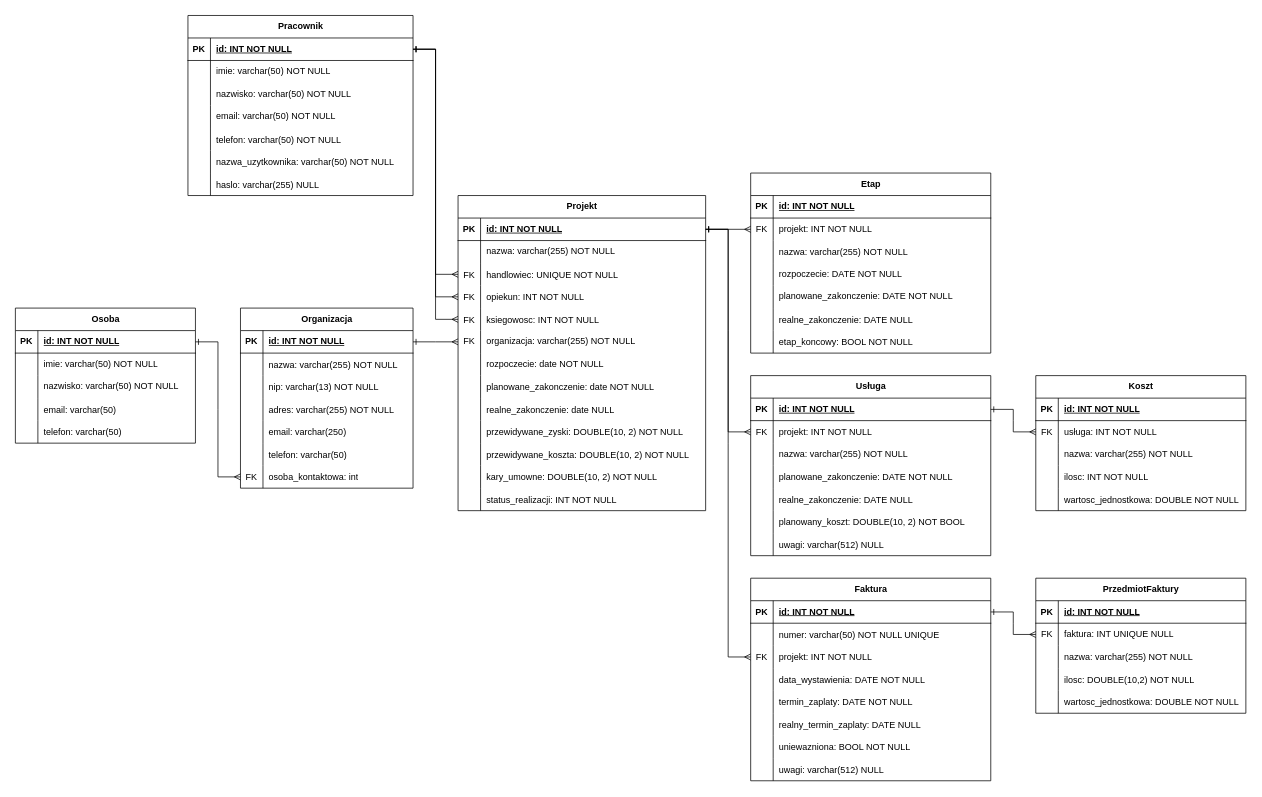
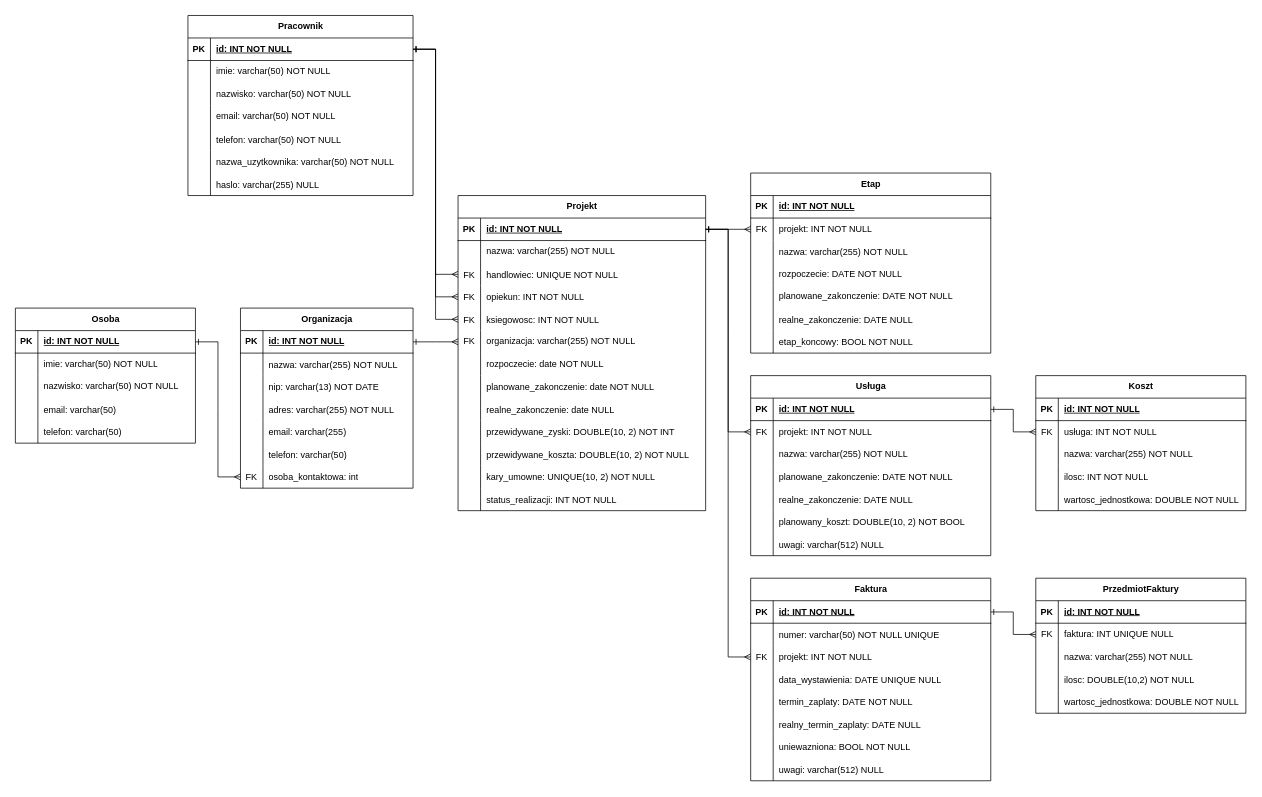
(326, 387) -> (326, 387)
(312, 432) -> (312, 432)
(582, 432) -> (580, 432)
(567, 477) -> (567, 477)
(850, 680) -> (857, 680)
